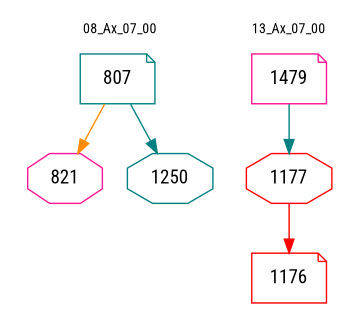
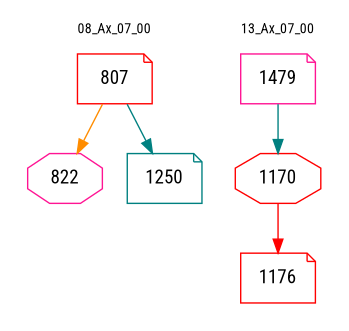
(118, 79) -> (115, 79)
(65, 178) -> (65, 178)
(170, 178) -> (165, 178)
(289, 178) -> (278, 178)
